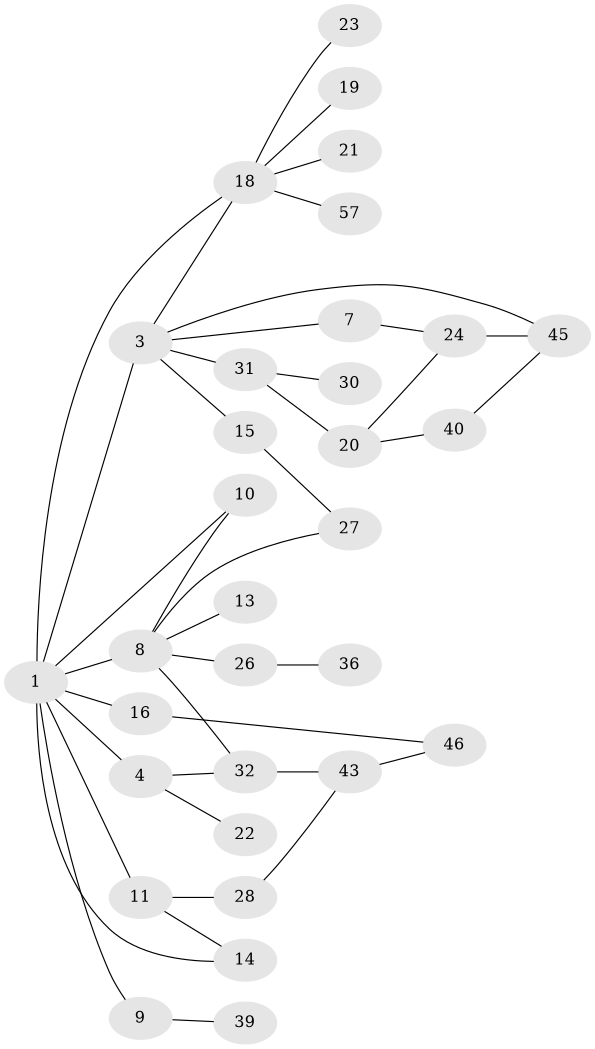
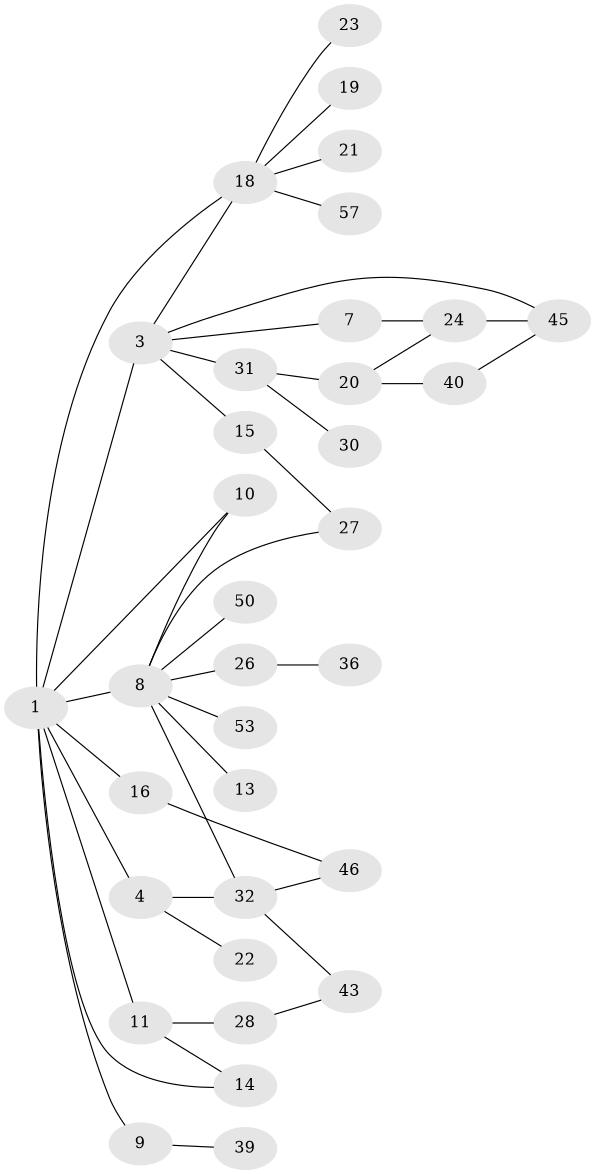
none -> (245, 602)
none -> (245, 728)
(402, 759) -> (298, 884)
